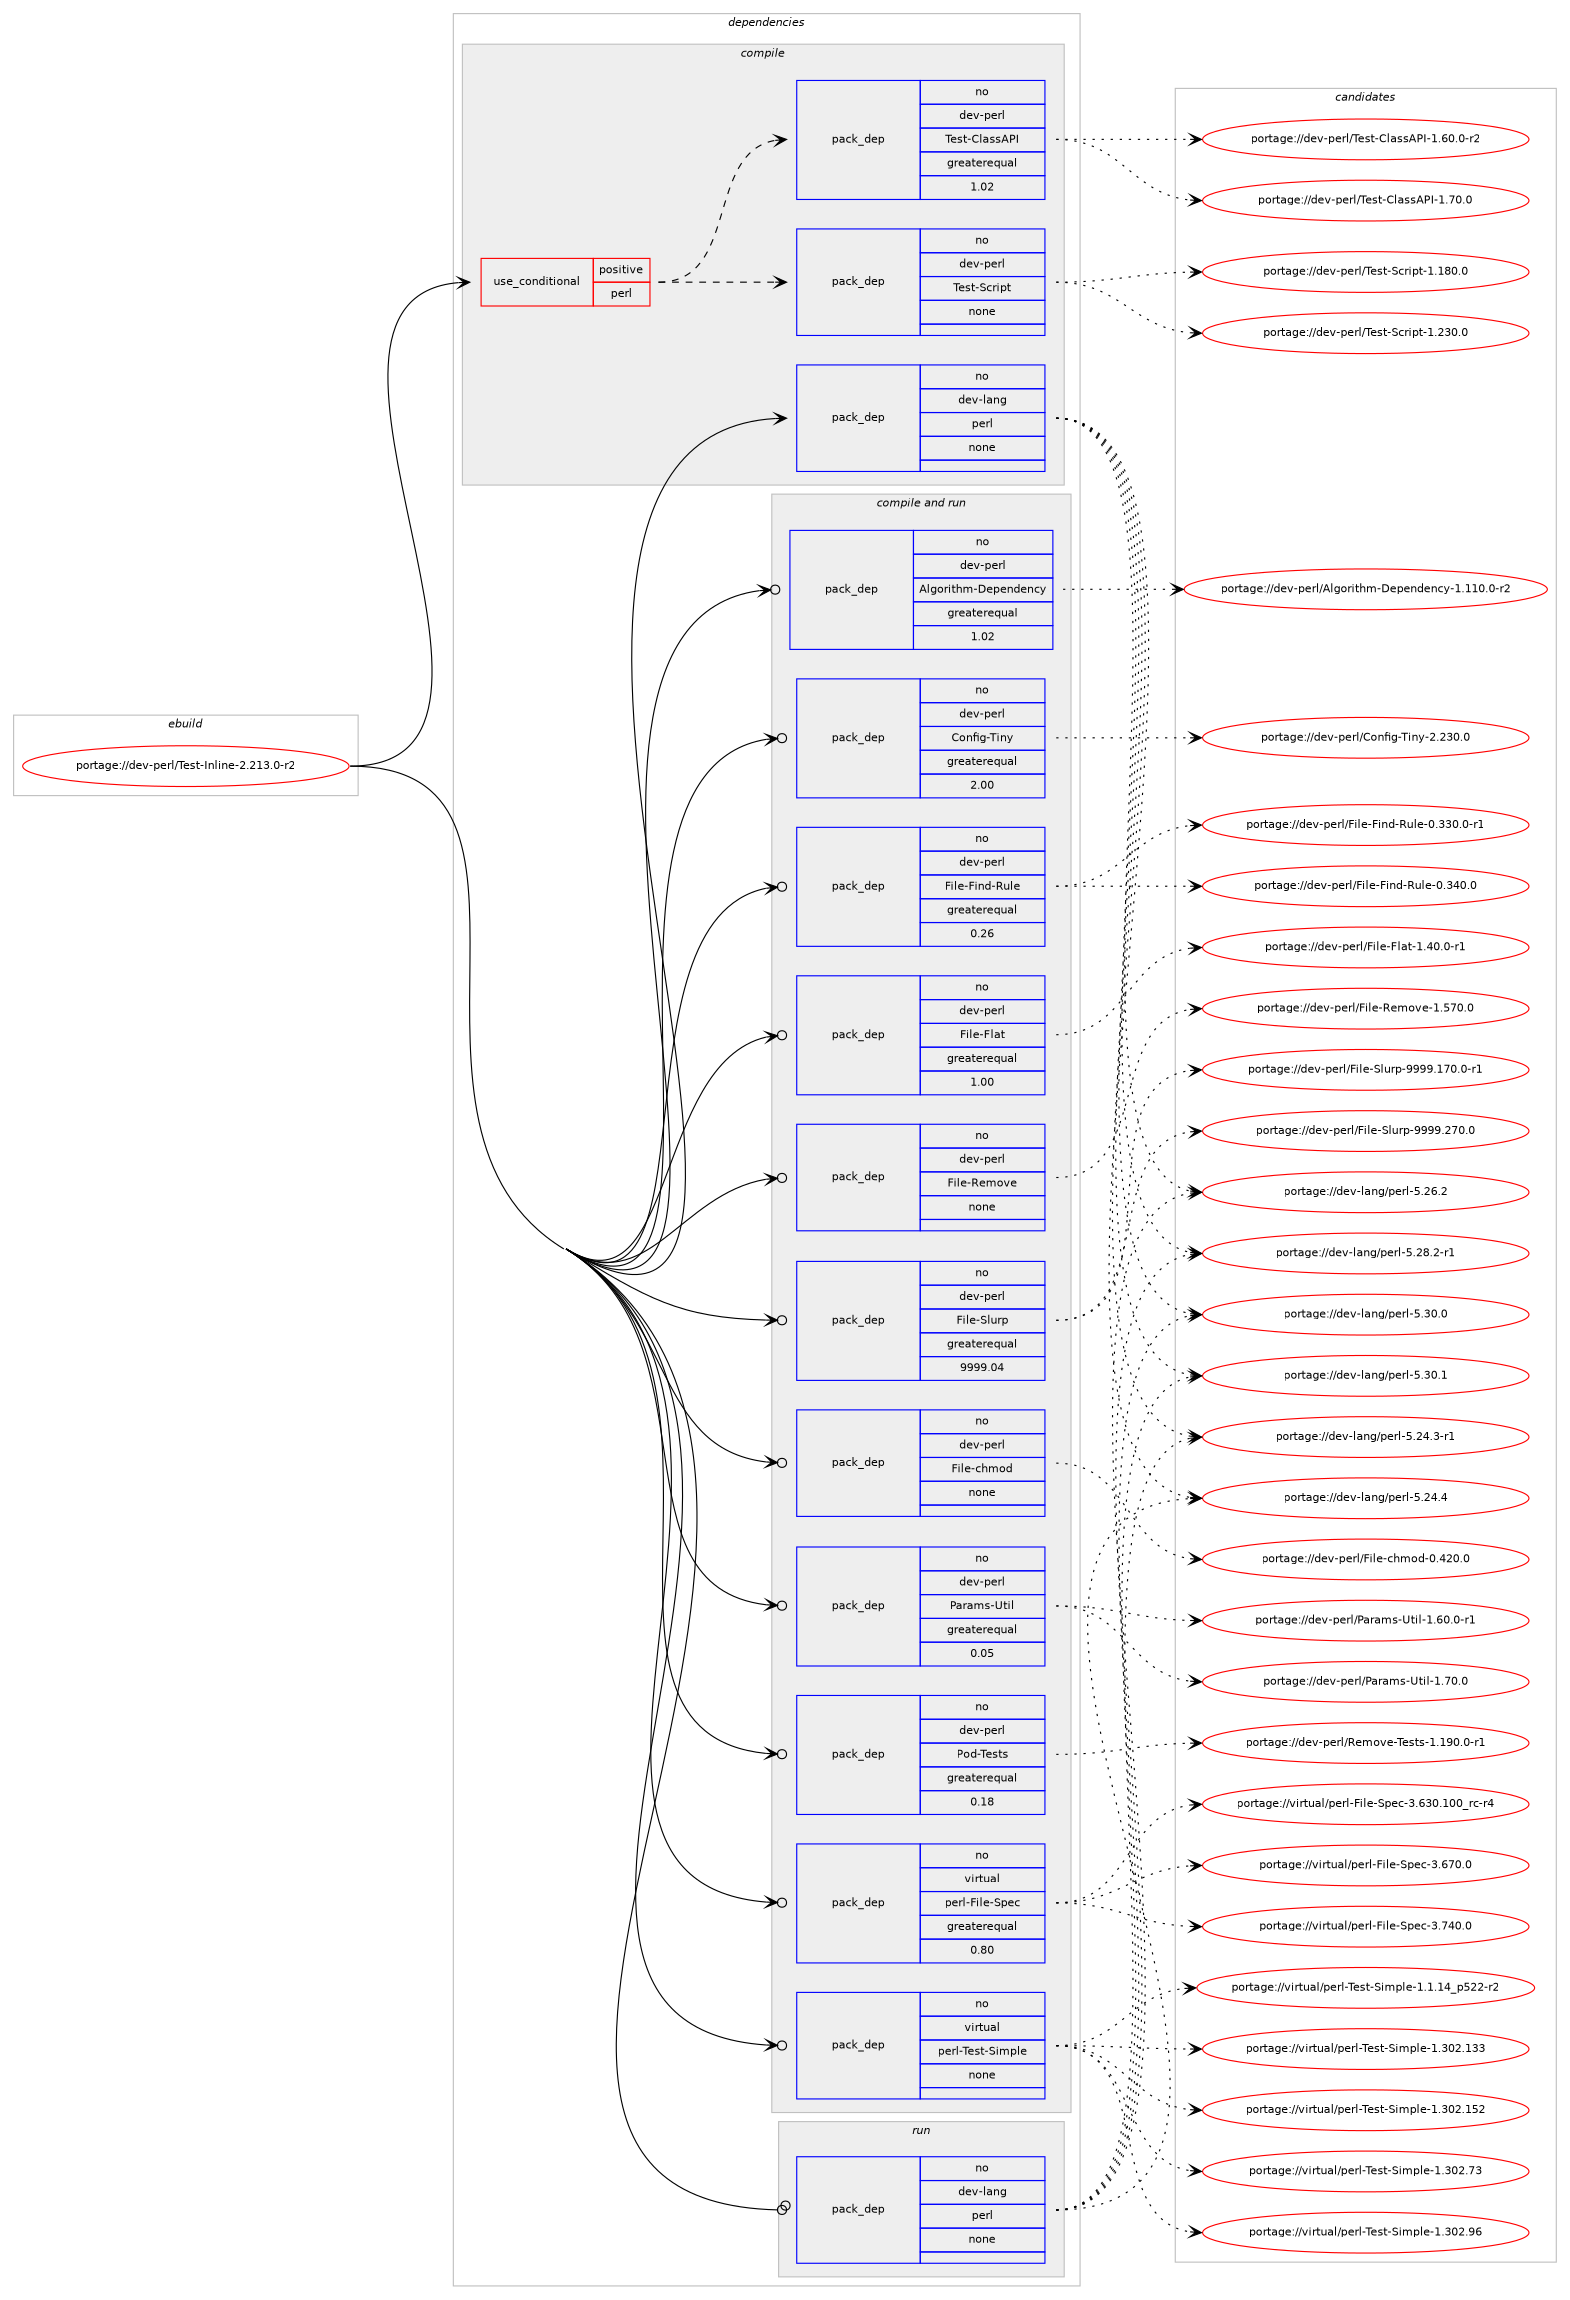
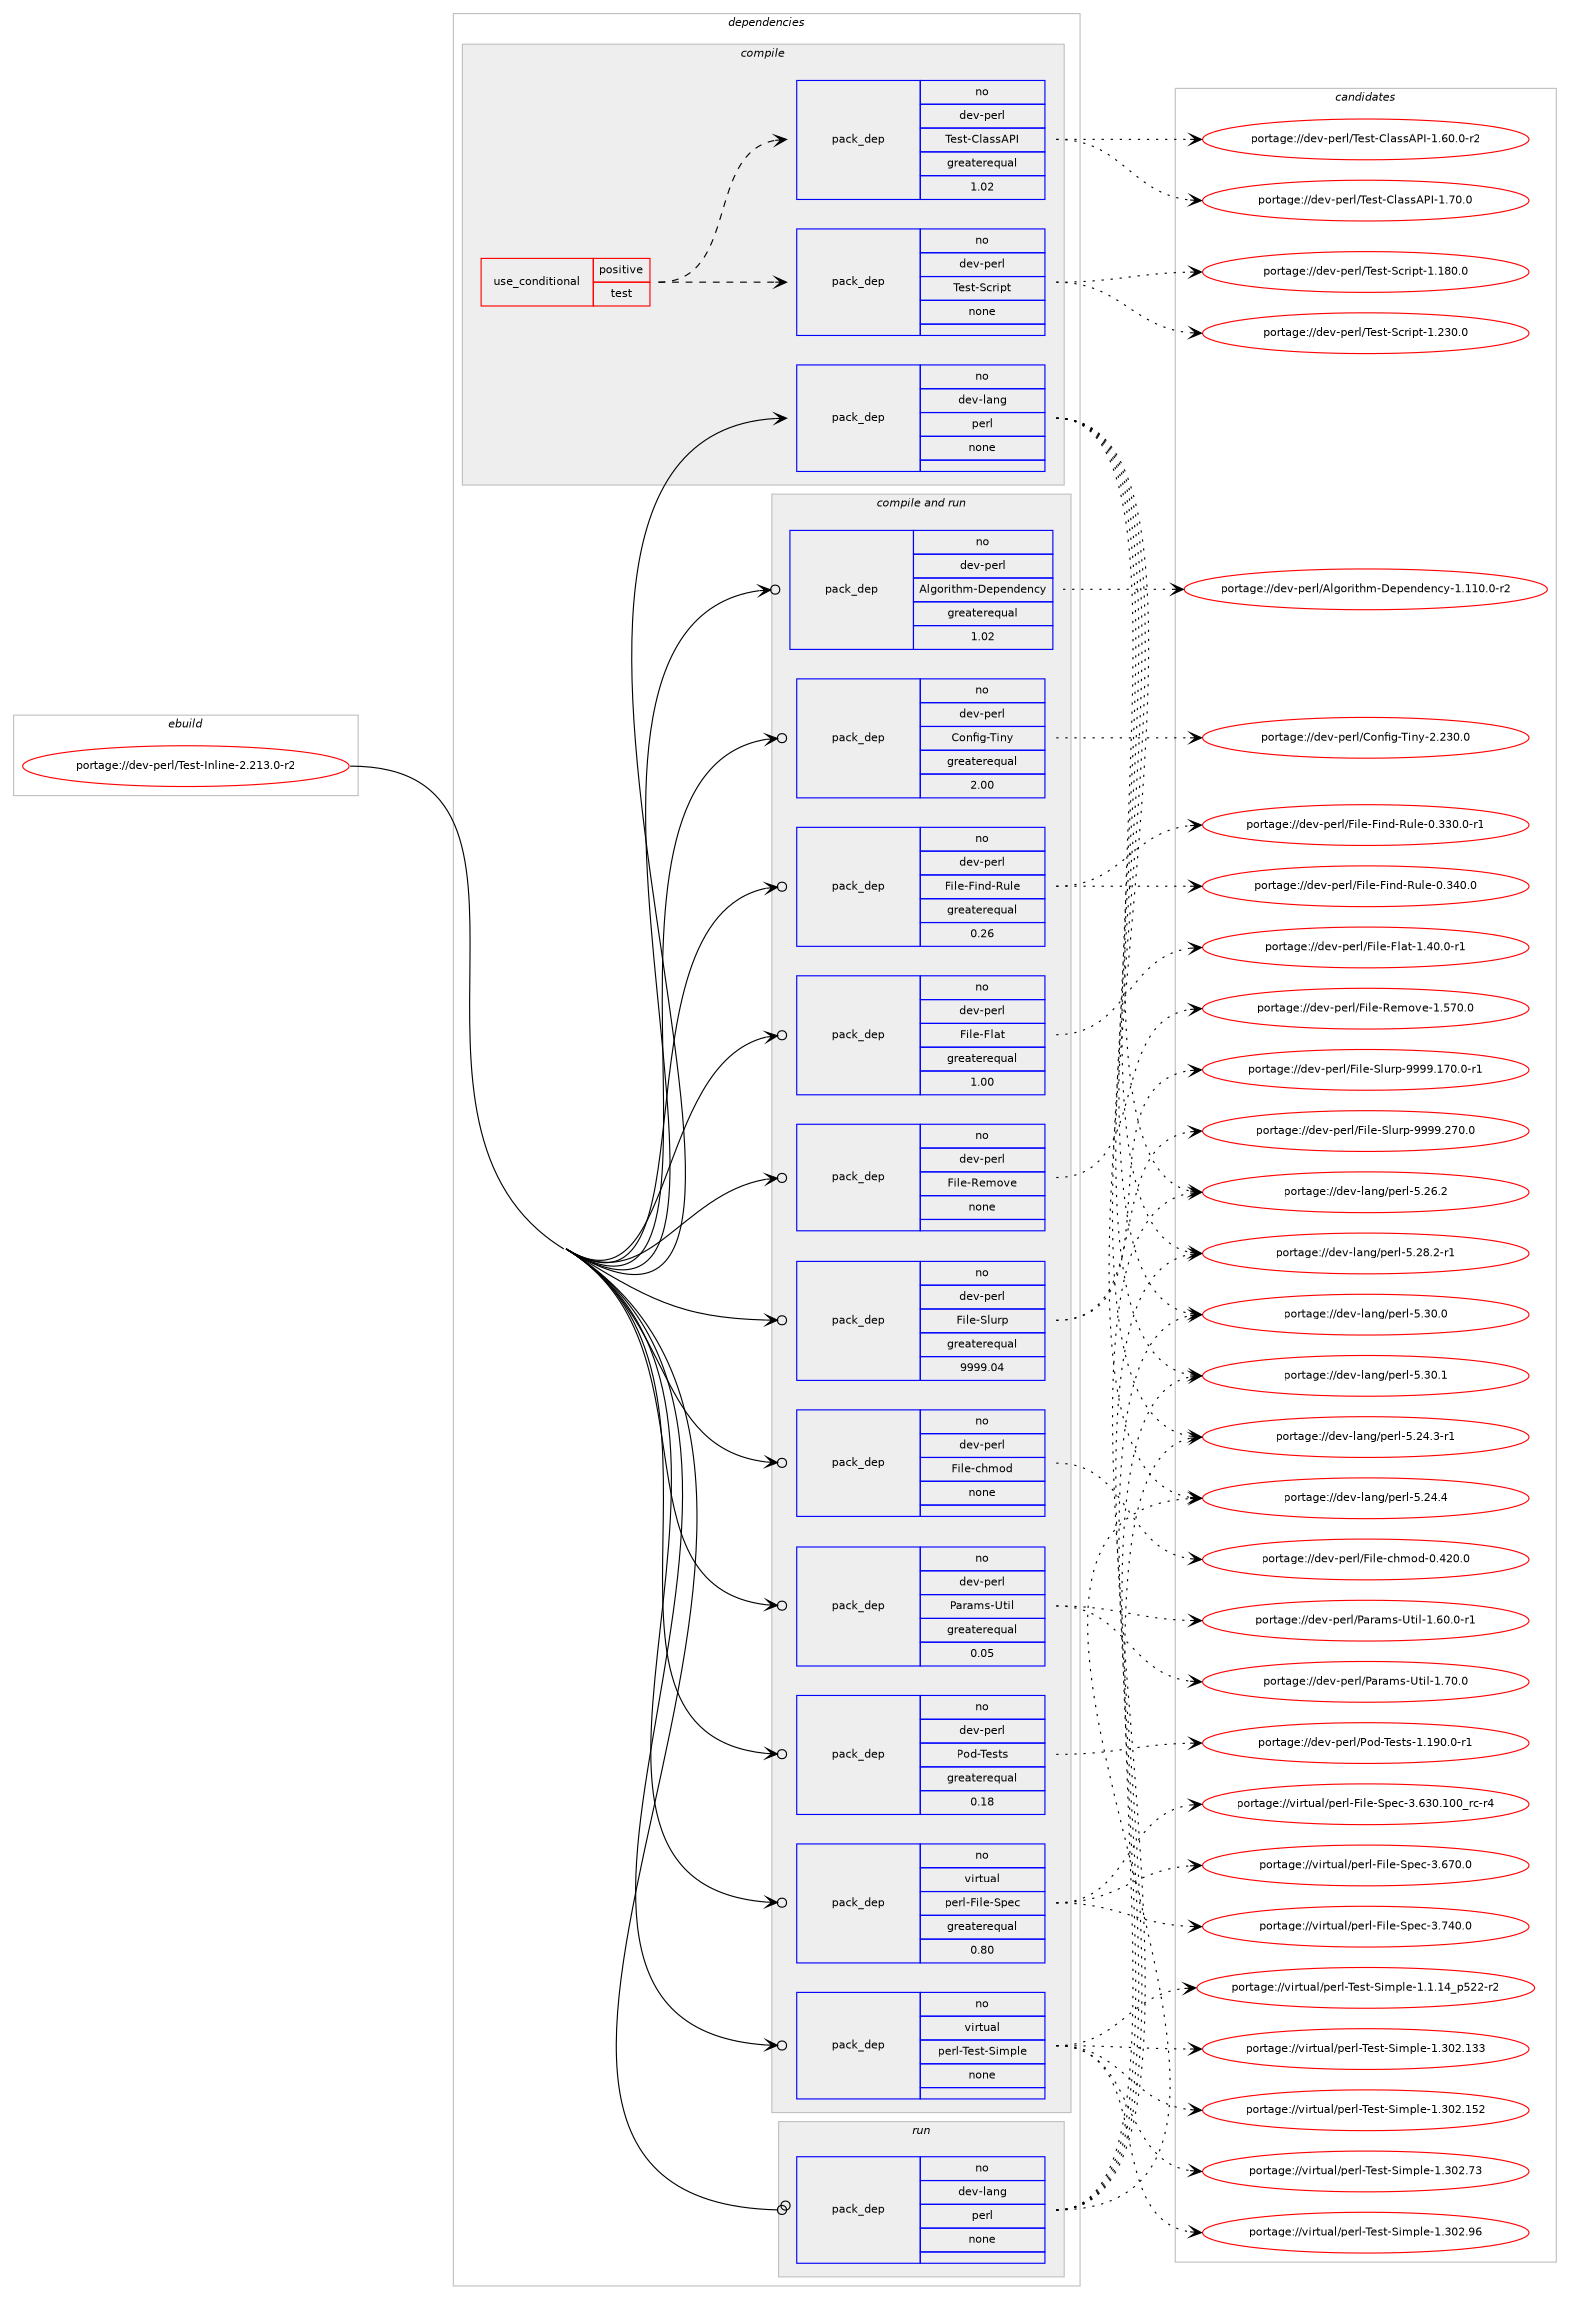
(622, 294) -> (622, 294)
(411, 530) -> none
(1366, 1743) -> (1366, 1743)
